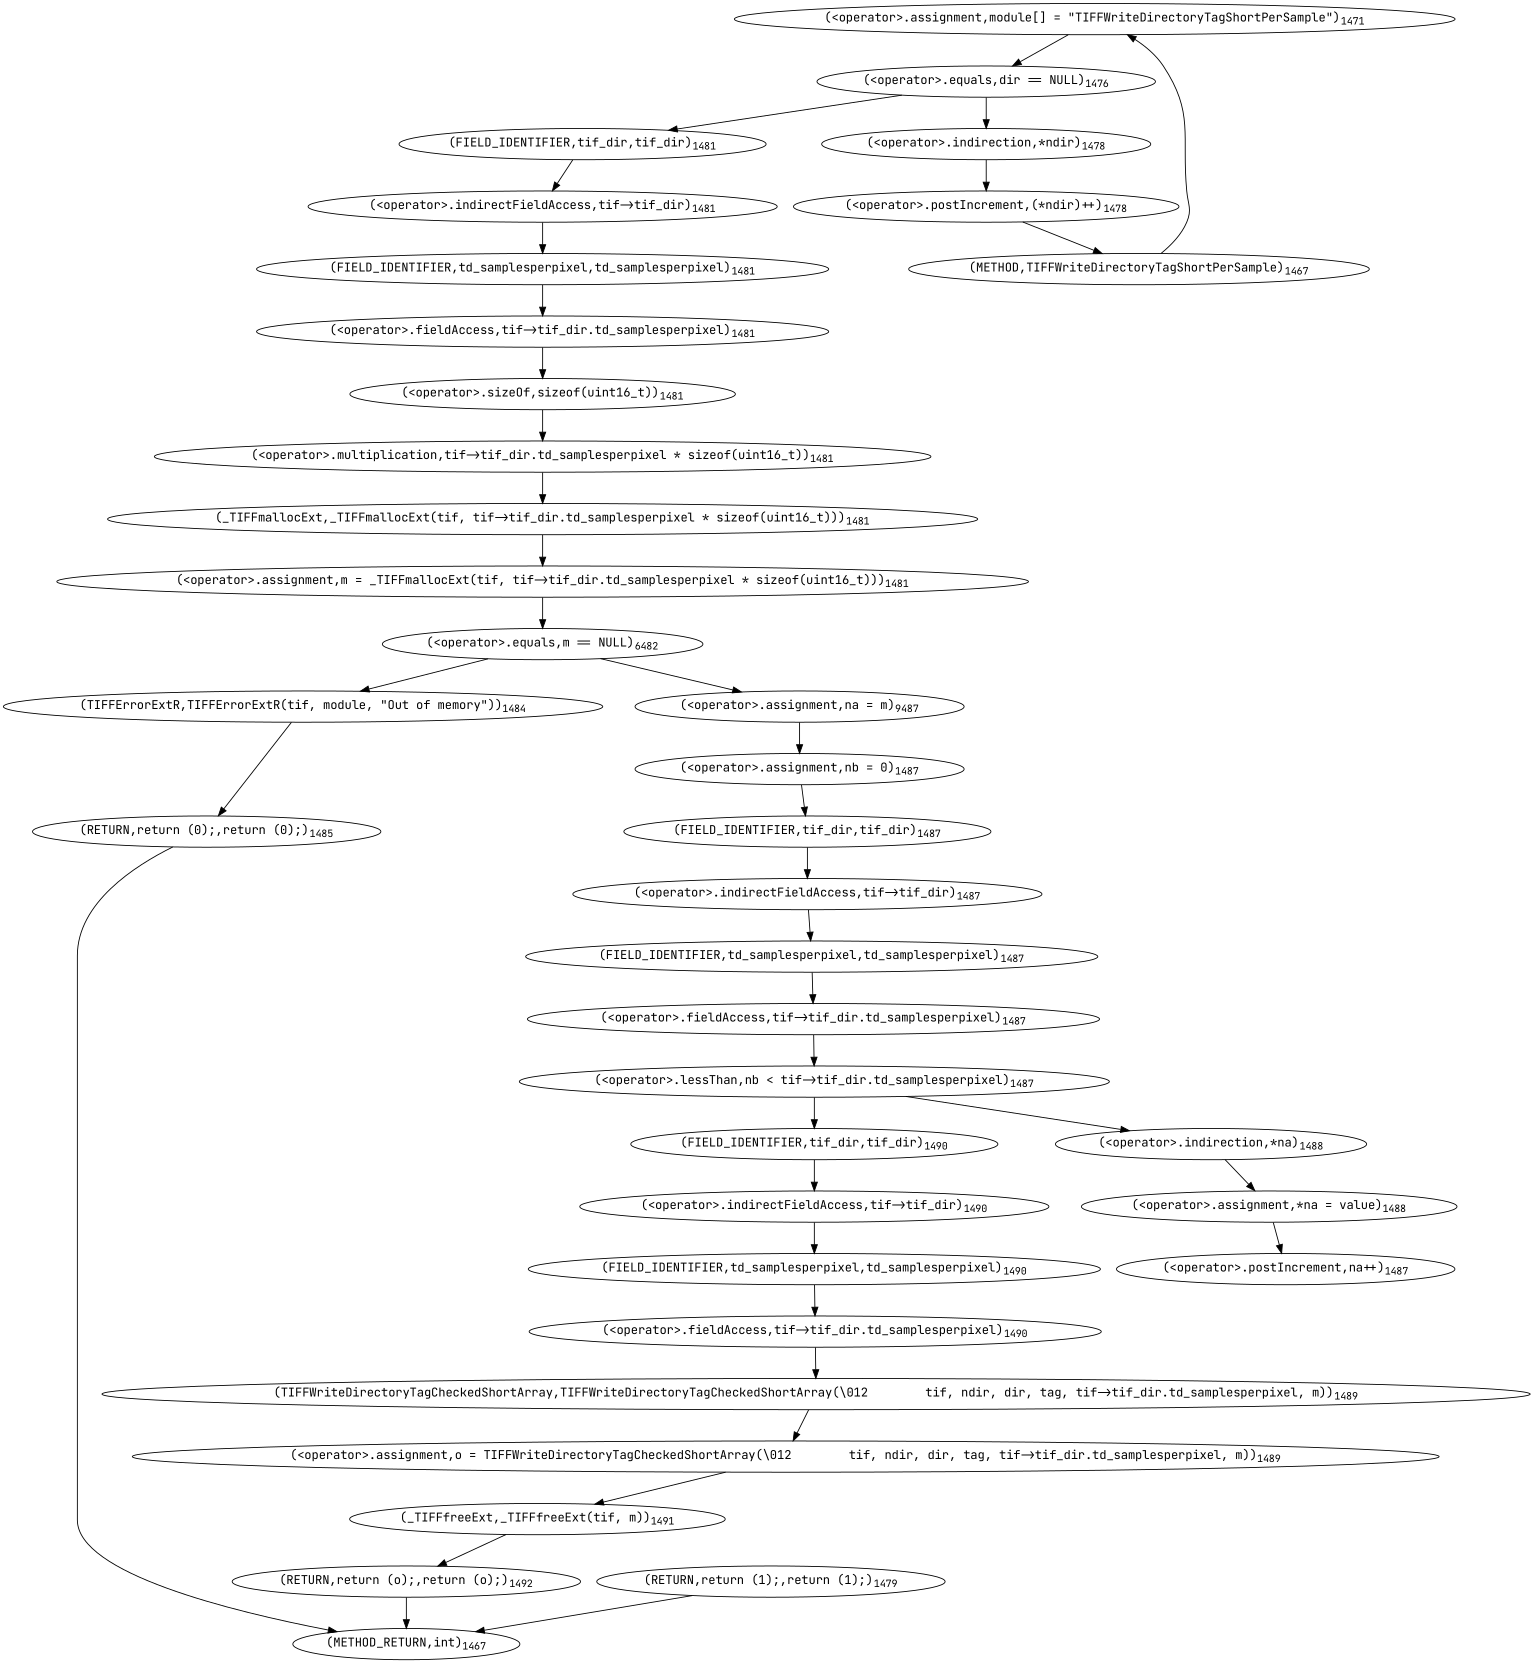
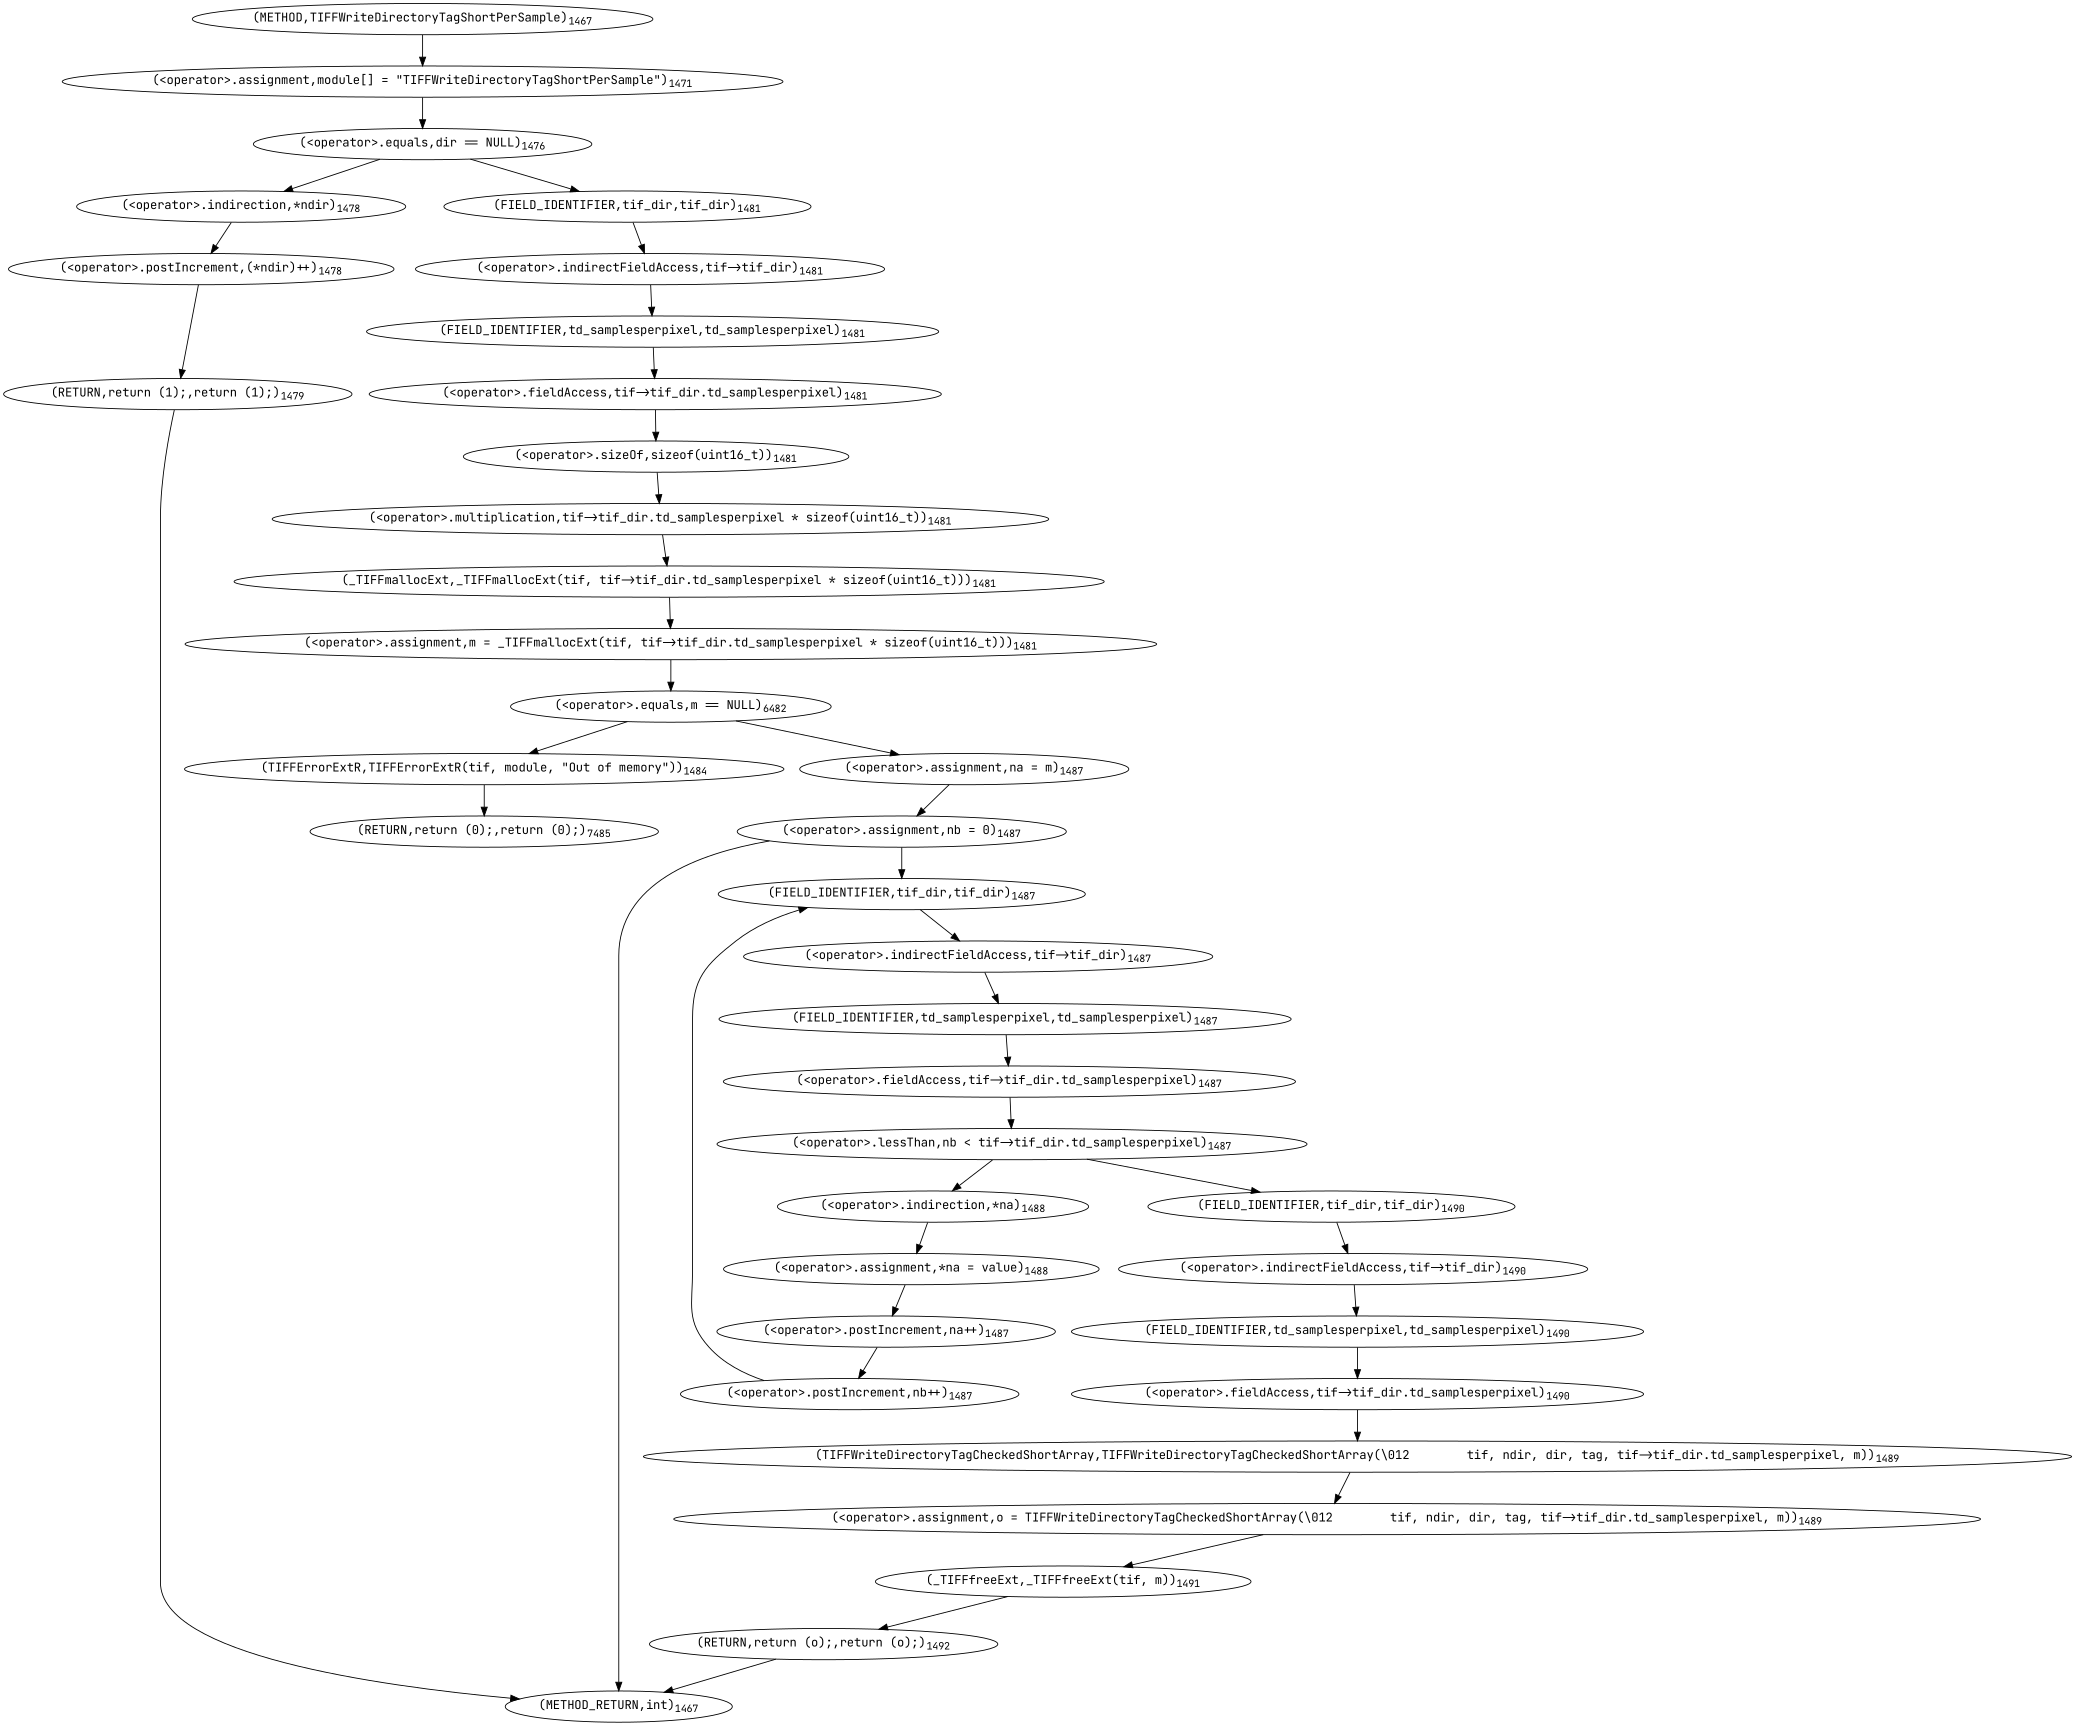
(1058, 236) -> (190, 327)
(907, 705) -> (1072, 768)
(322, 830) -> (599, 830)
(77, 1304) -> (619, 1216)
none -> (850, 1394)
